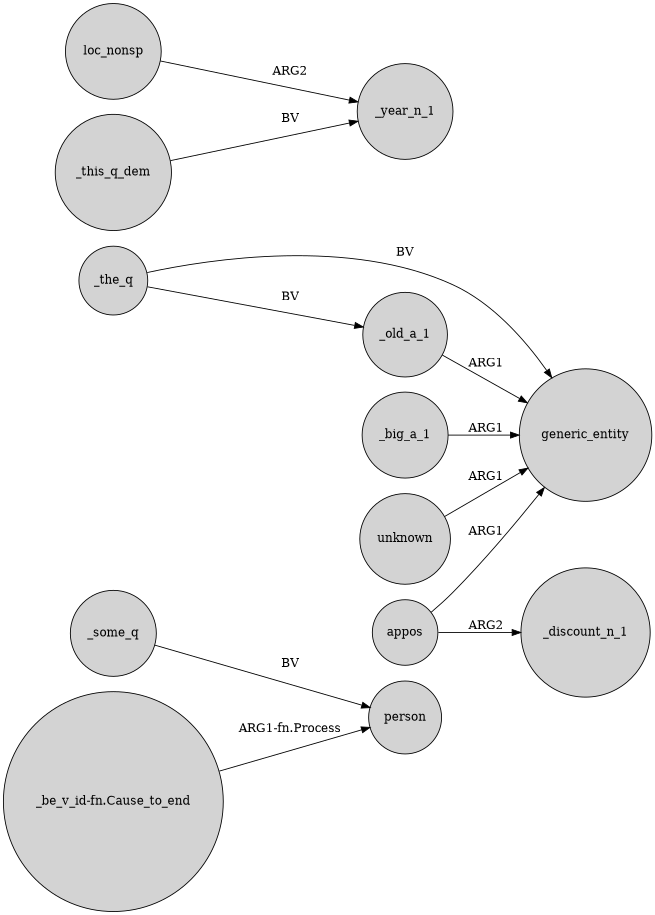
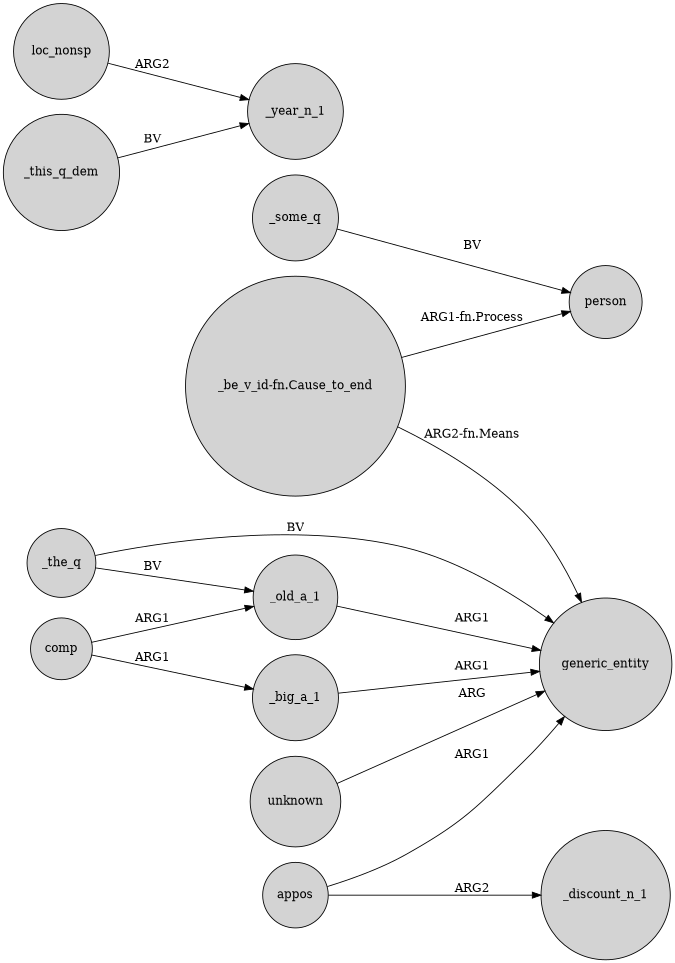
(486, 477) -> (472, 694)
none -> (504, 494)
none -> (61, 649)
